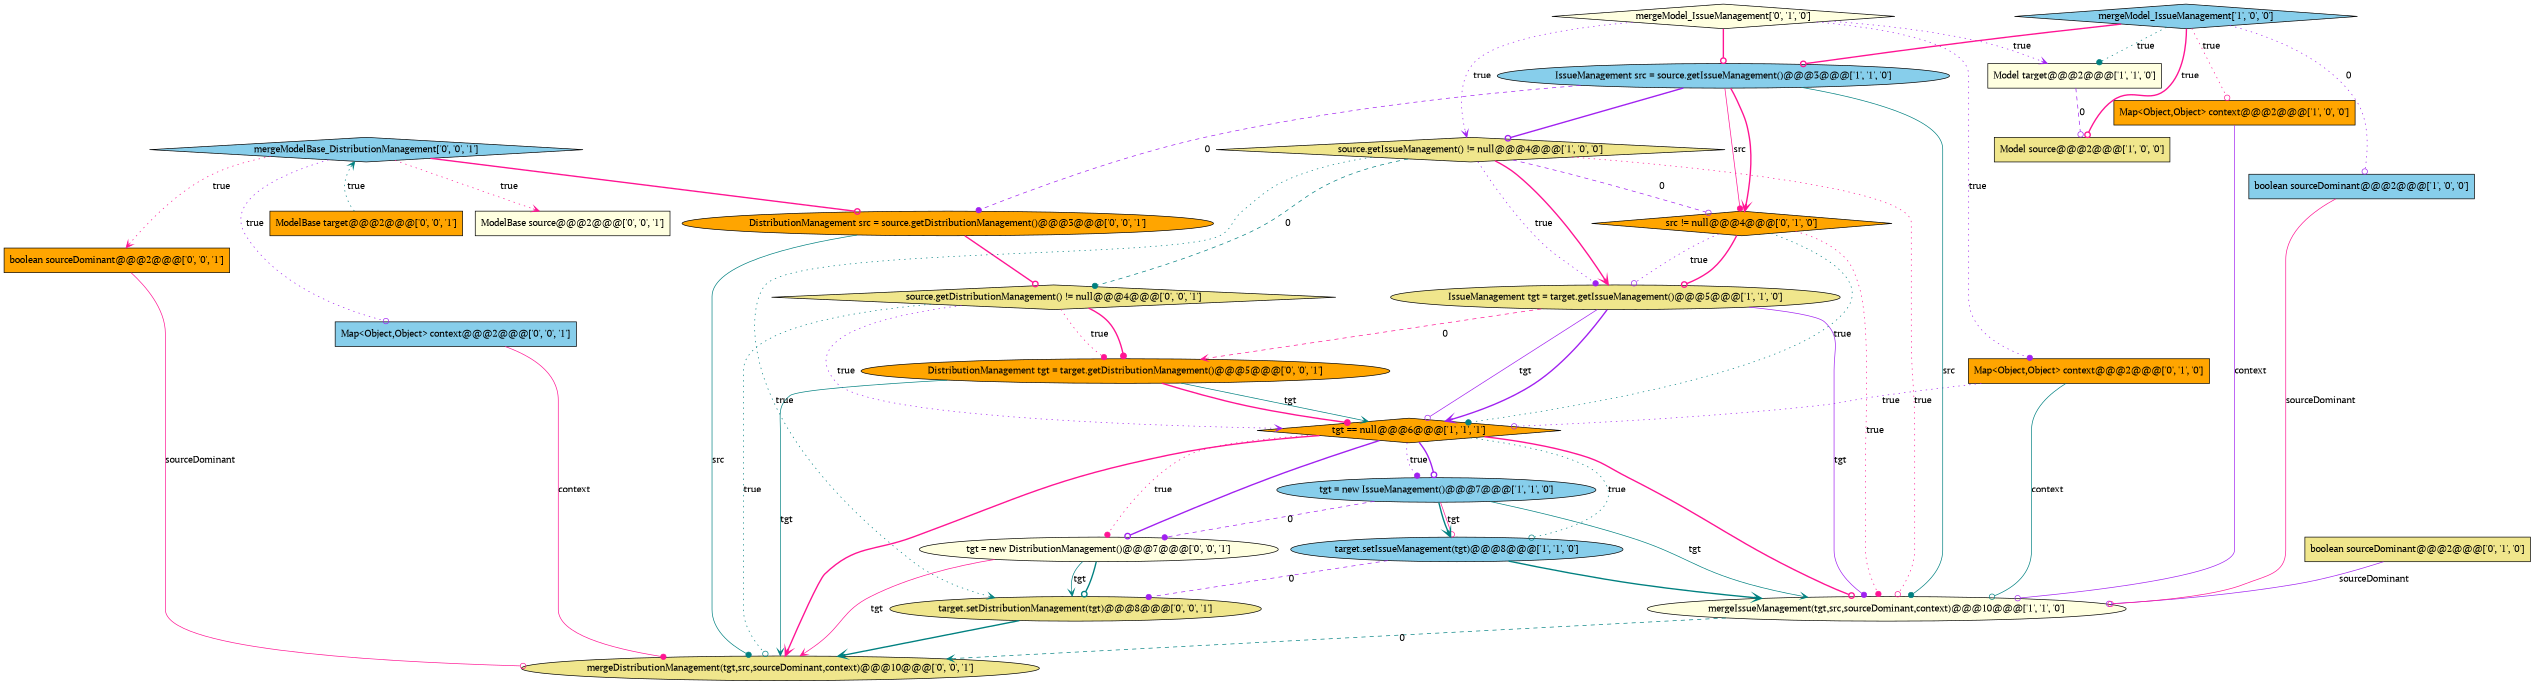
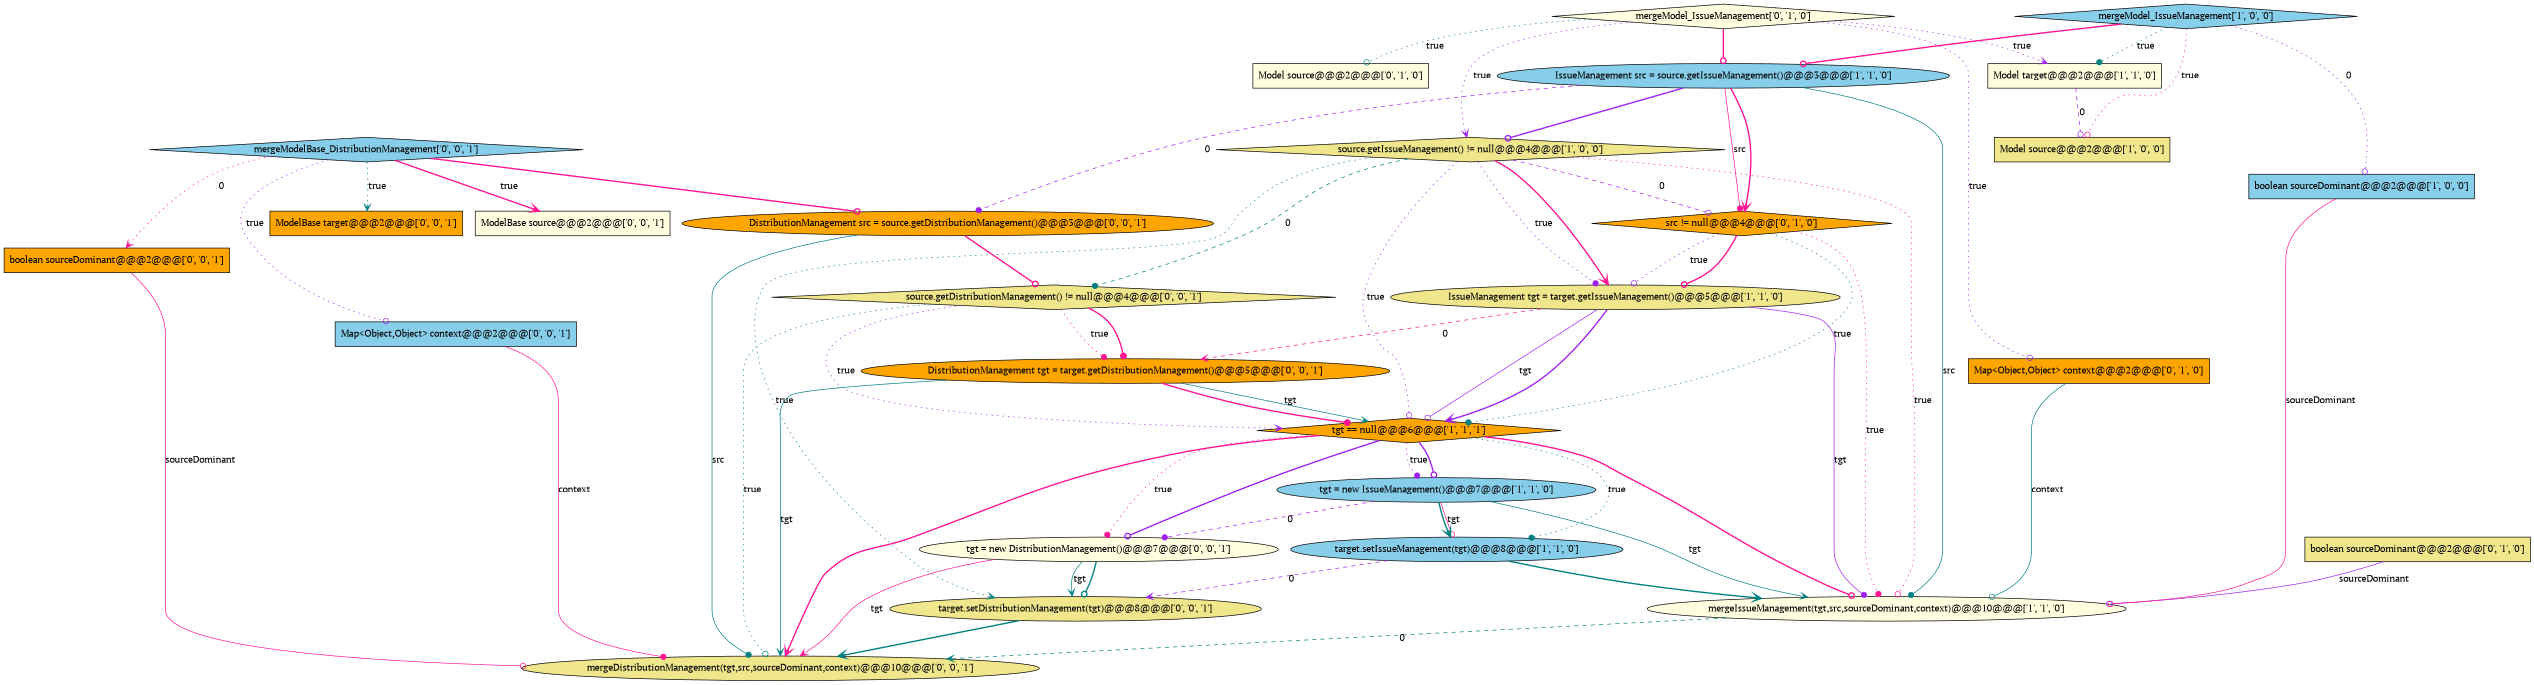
none -> (1341, 76)
(2152, 96) -> (2152, 96)
(2234, 113) -> none
(1969, 146) -> (1969, 146)
(464, 185) -> (464, 185)
(221, 187) -> (221, 187)
(345, 190) -> (368, 183)
(1750, 412) -> (1369, 279)
(1590, 468) -> (1590, 468)
(1270, 578) -> (1270, 578)
